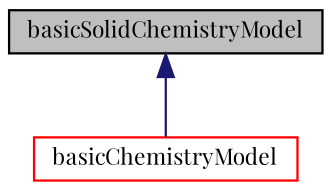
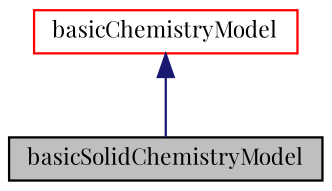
(166, 107) -> (166, 107)
